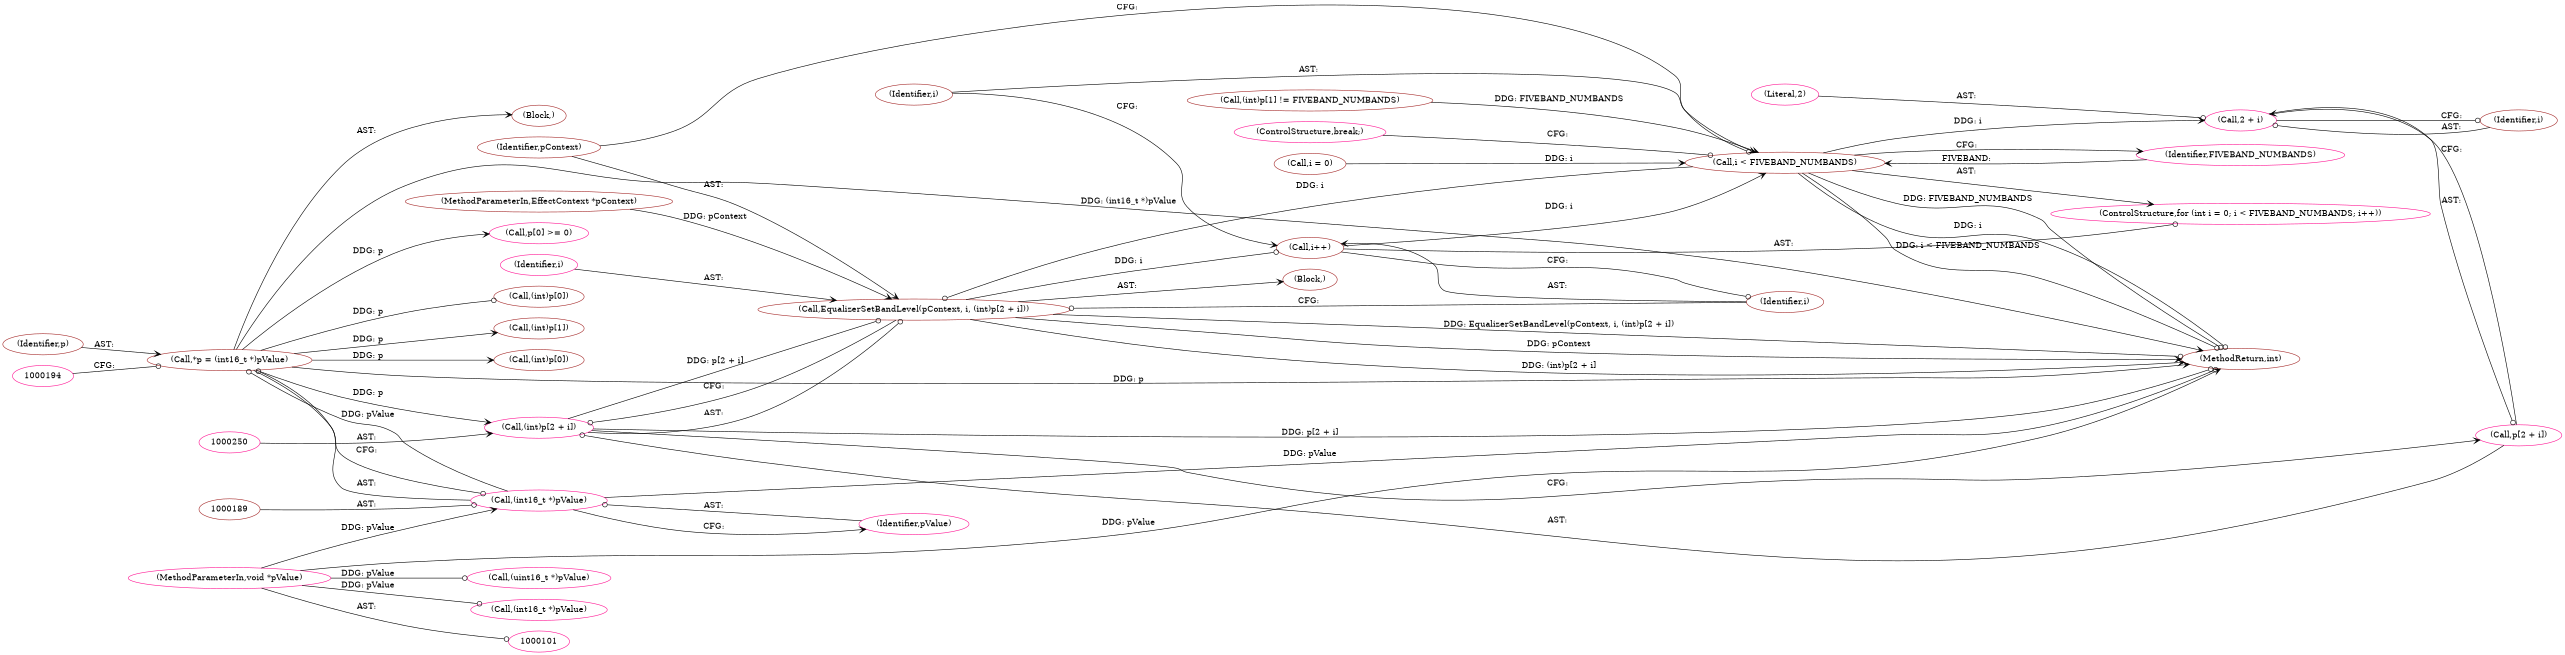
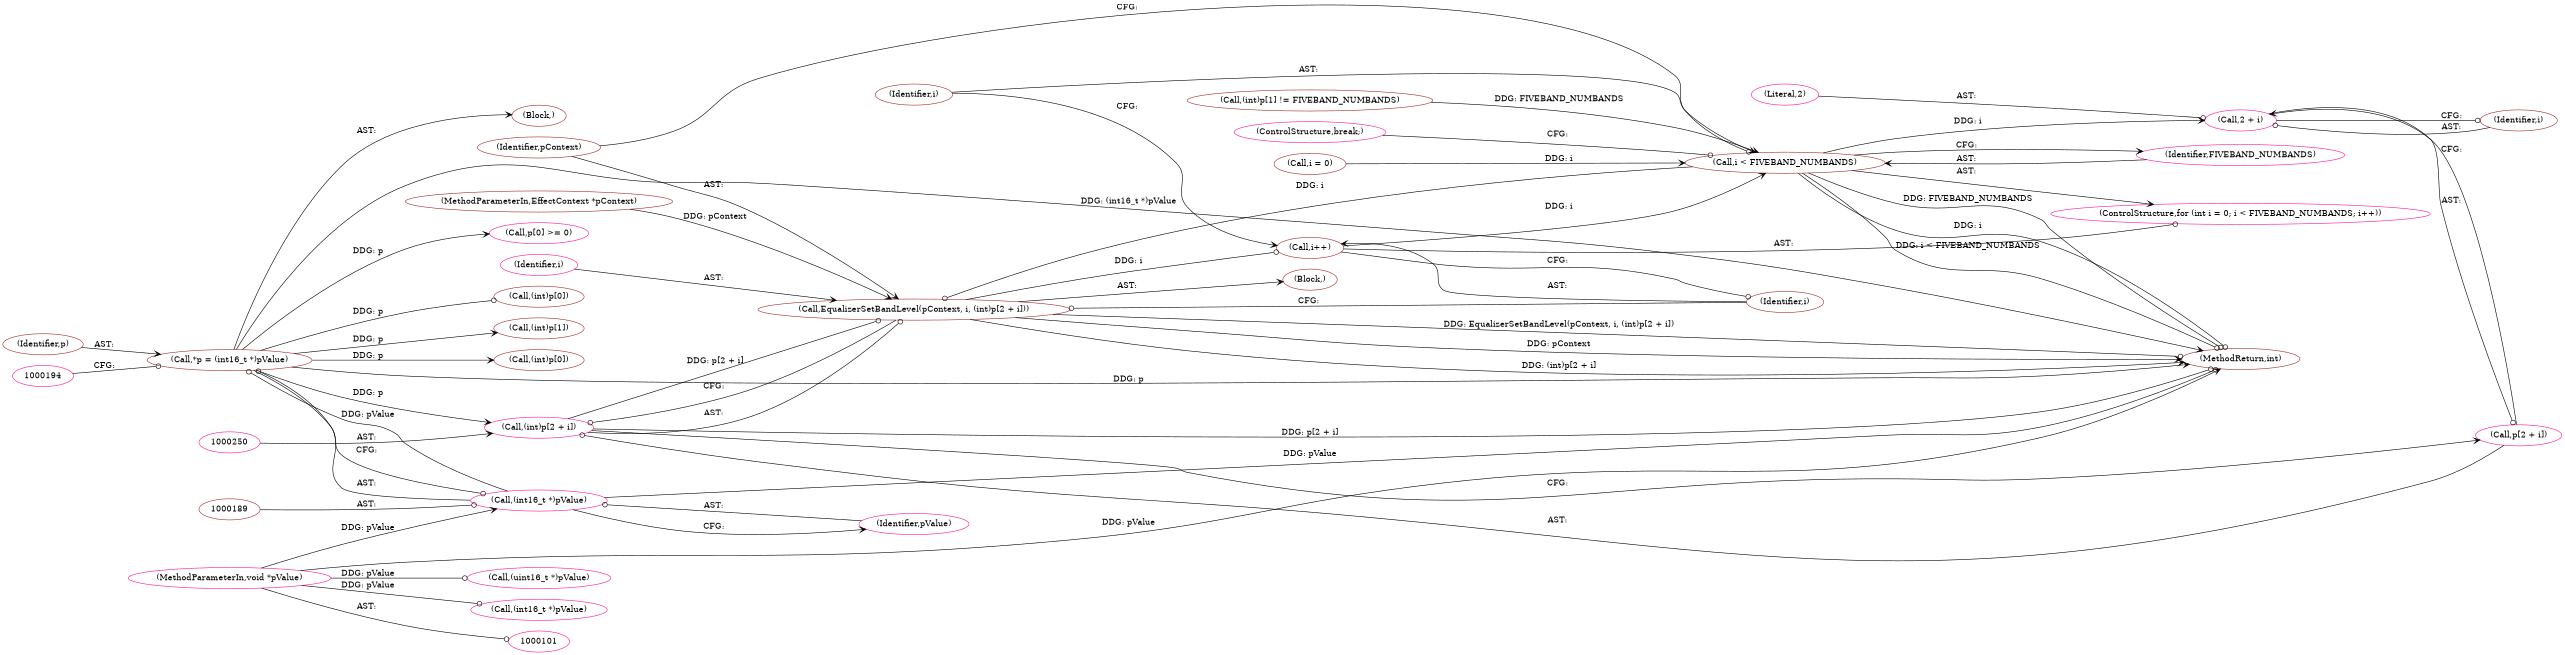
(1968, 159) -> (1968, 159)
